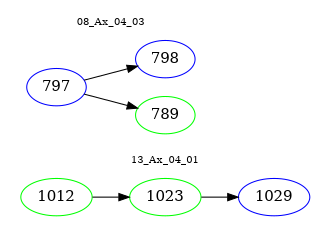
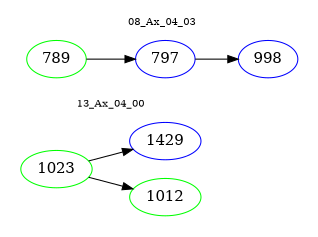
(165, 59) -> (268, 59)
(106, 100) -> (106, 59)
(165, 160) -> (111, 104)
(106, 197) -> (106, 182)
(274, 197) -> (165, 141)
